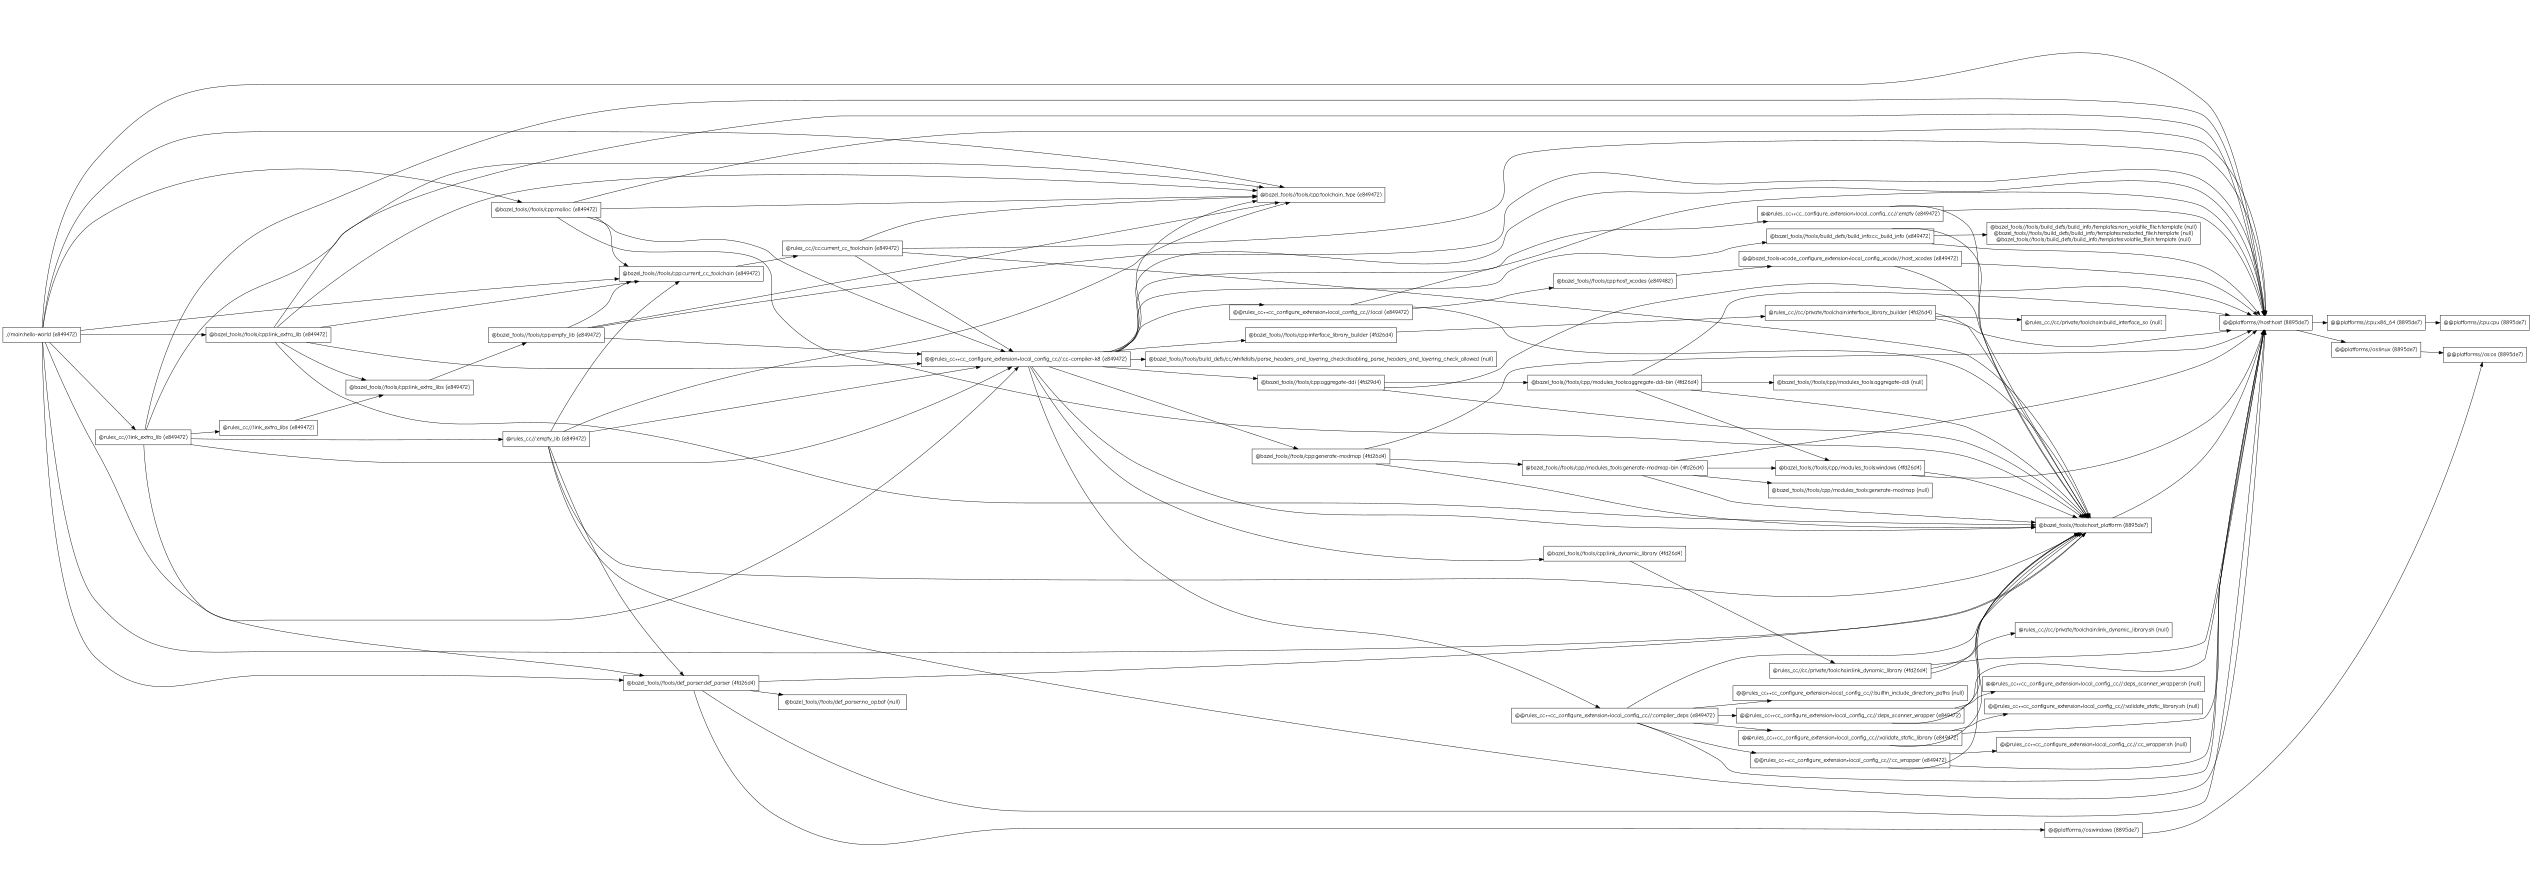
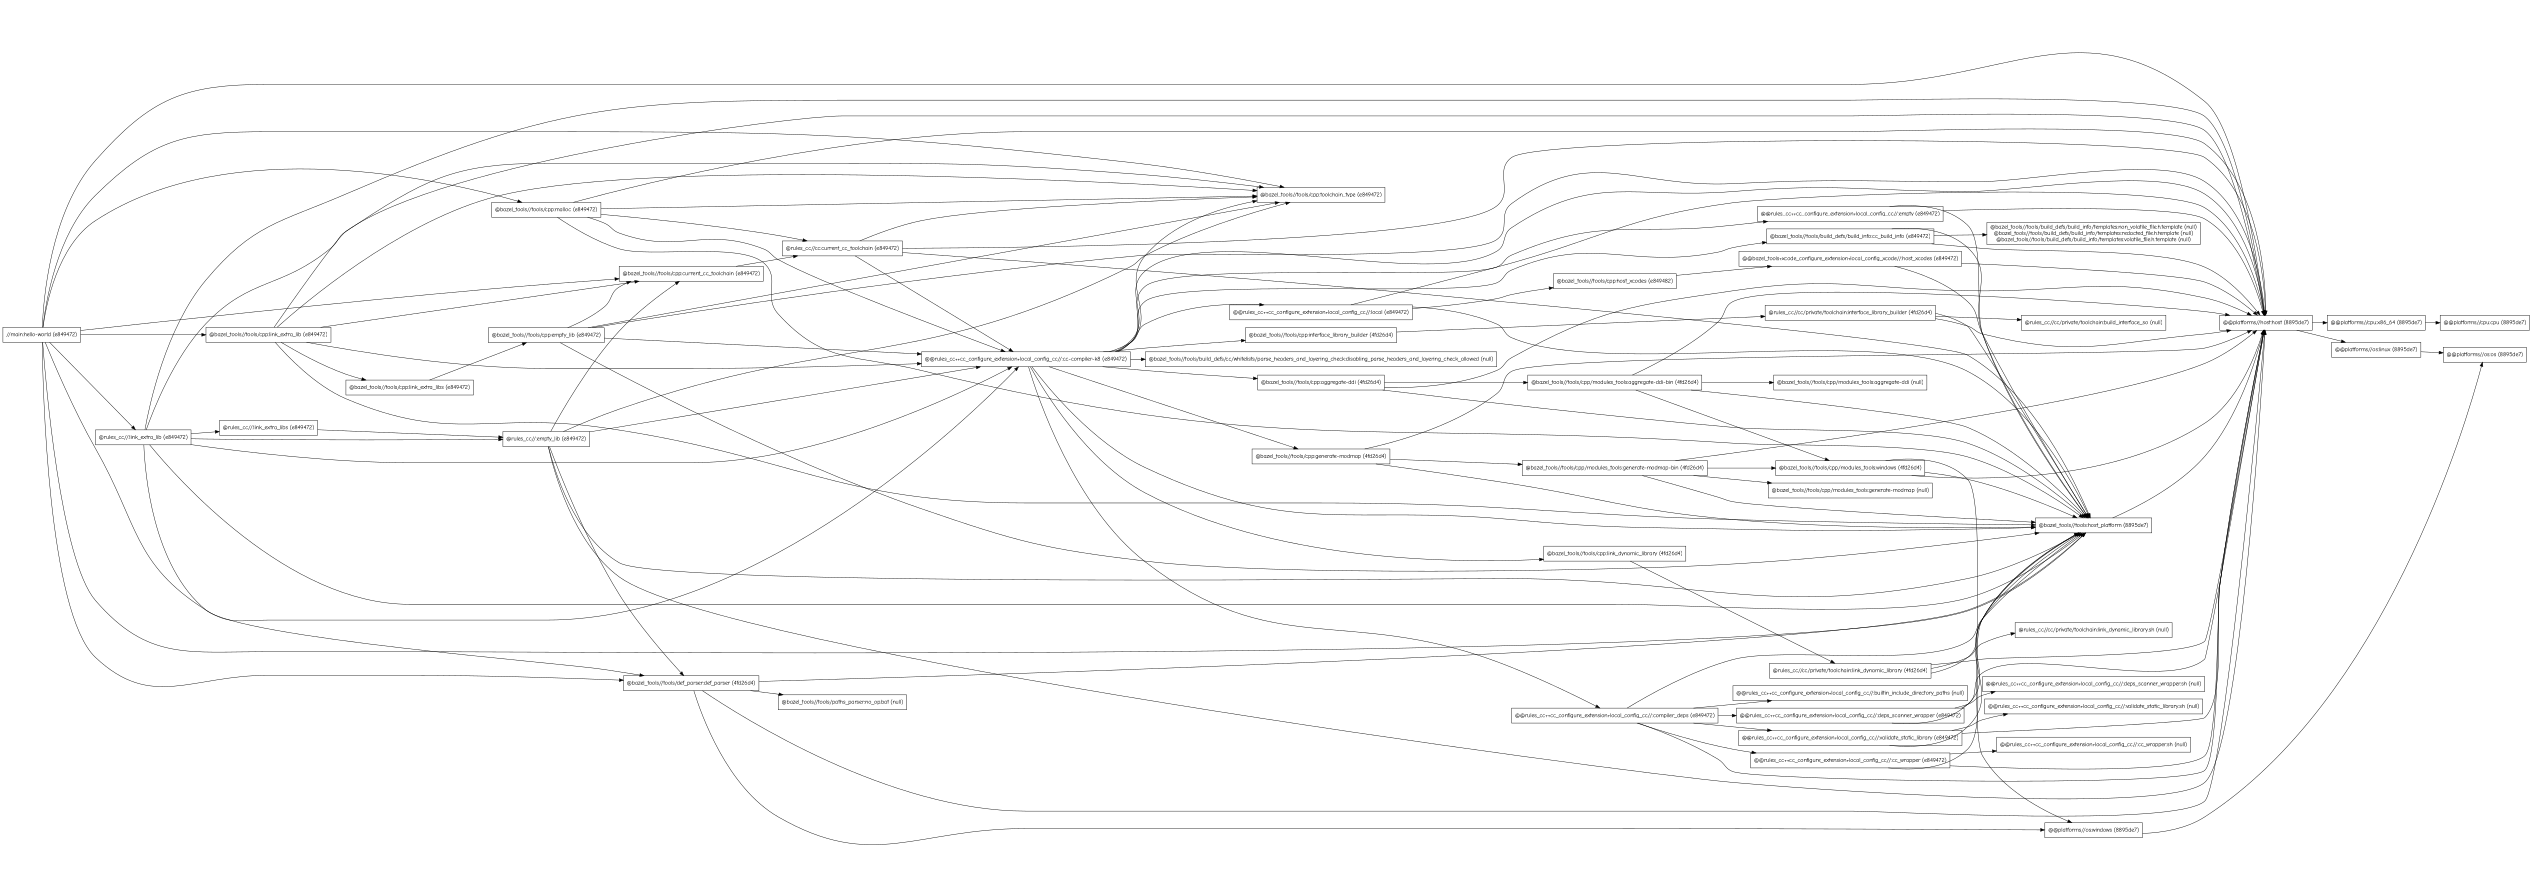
(611, 240) -> (702, 225)
(1321, 383) -> (1321, 383)
(337, 408) -> (408, 433)
none -> (1277, 569)
none -> (1097, 604)
none -> (1977, 616)
(842, 702) -> (842, 702)
